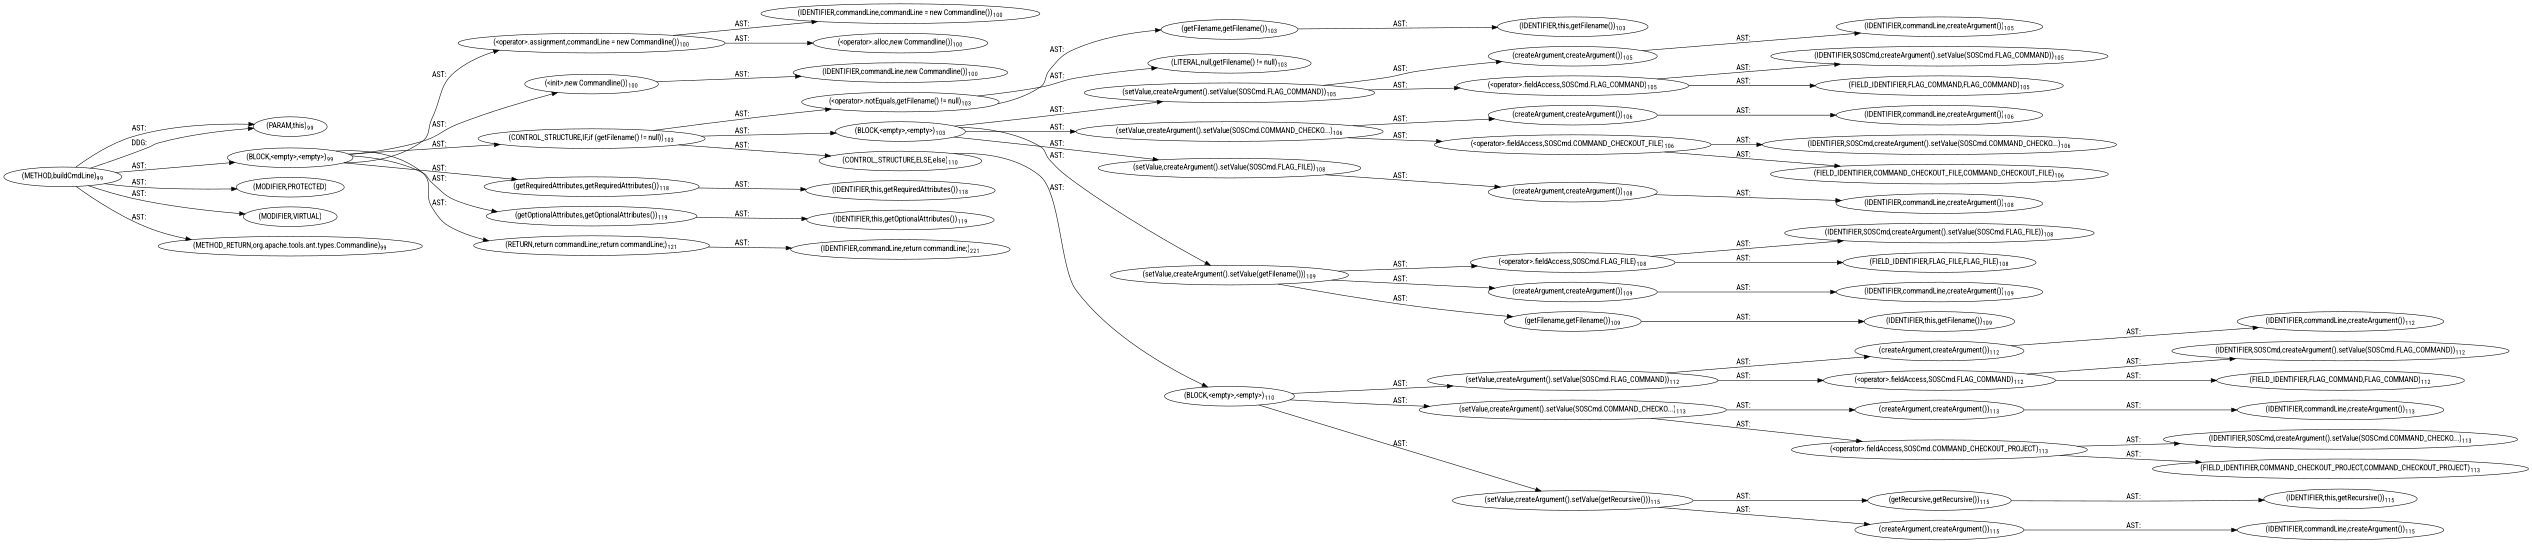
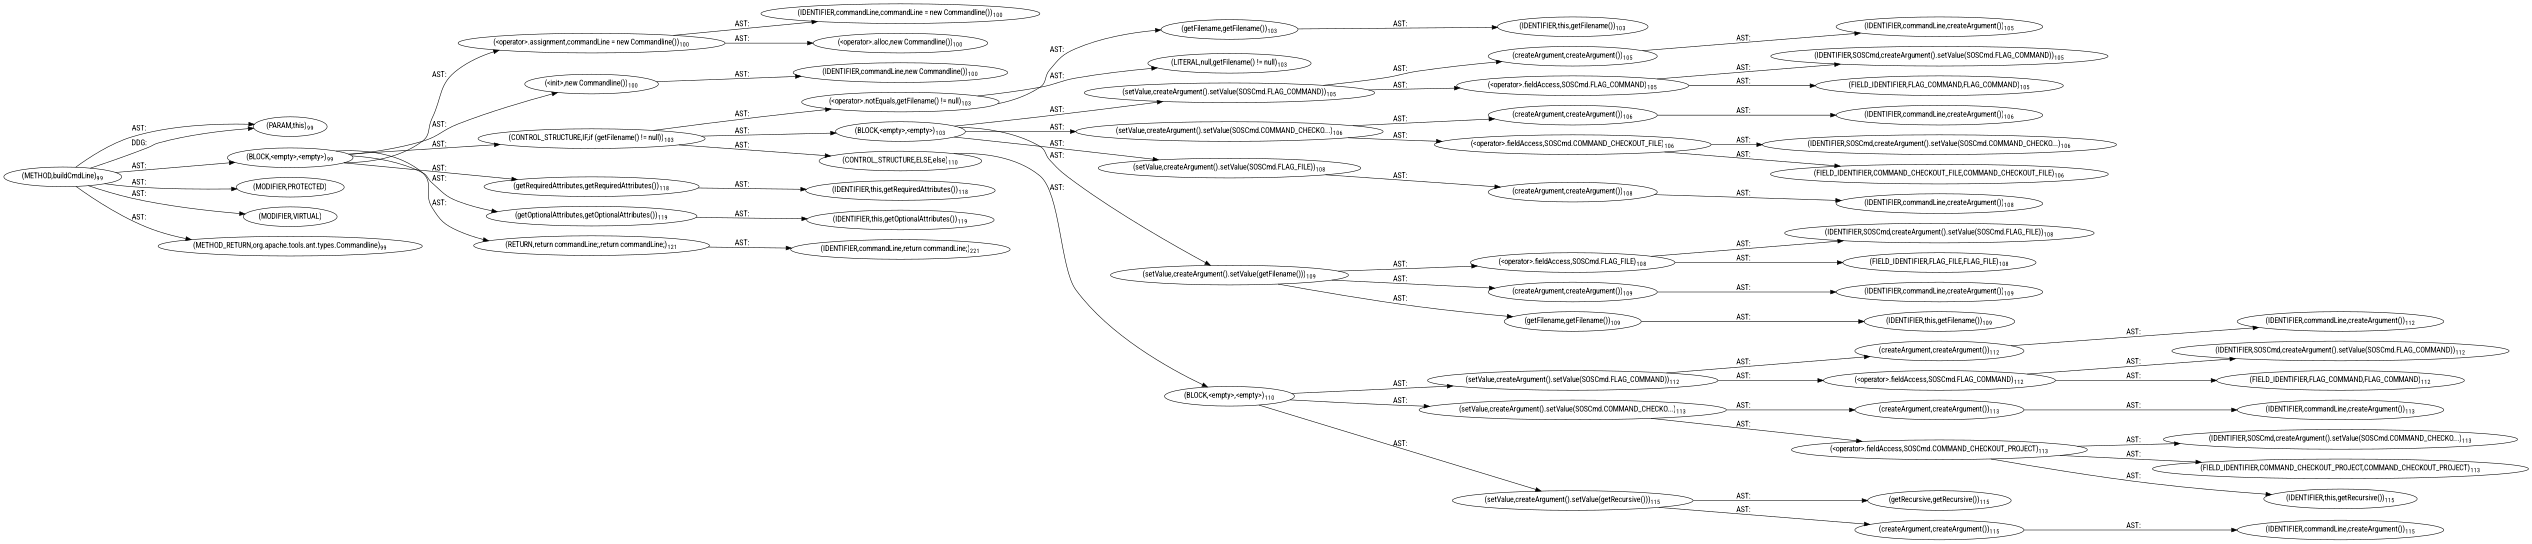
(2135, 501) -> (2128, 480)
